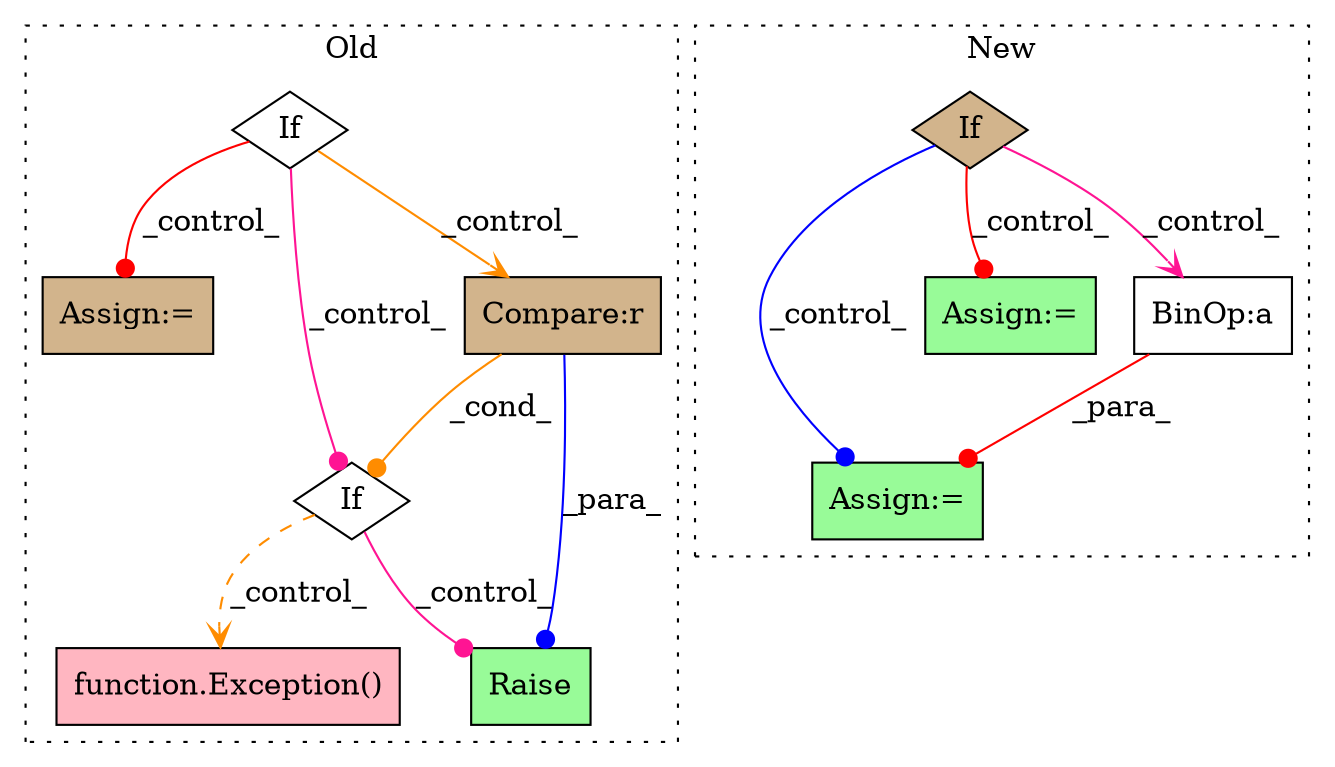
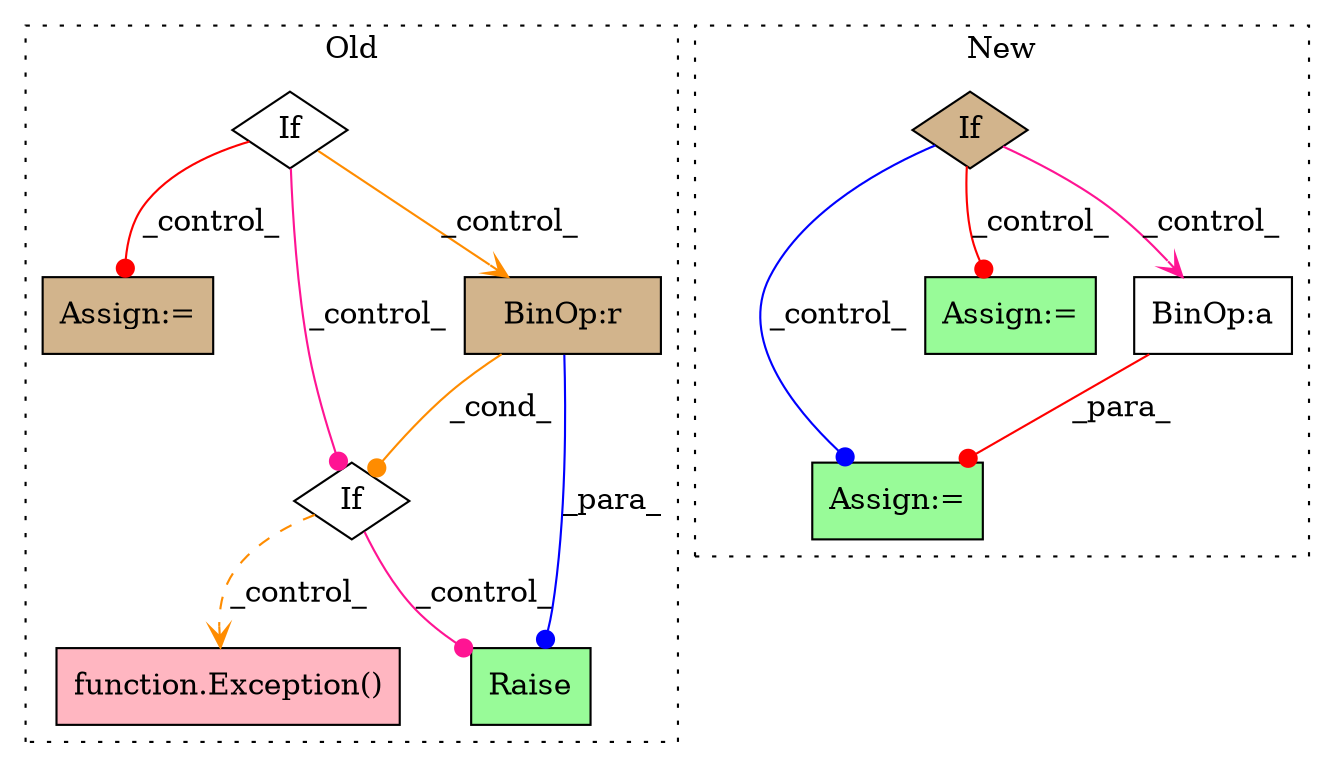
(563, 316) -> (563, 316)
